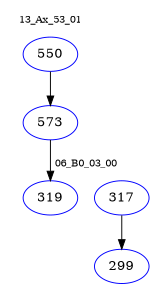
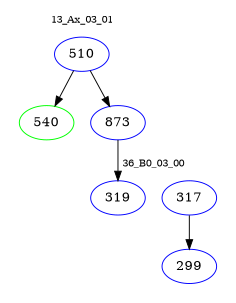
(50, 20) -> (82, 20)
(50, 54) -> (82, 54)
none -> (47, 123)
(50, 123) -> (118, 123)
(86, 164) -> (154, 164)
